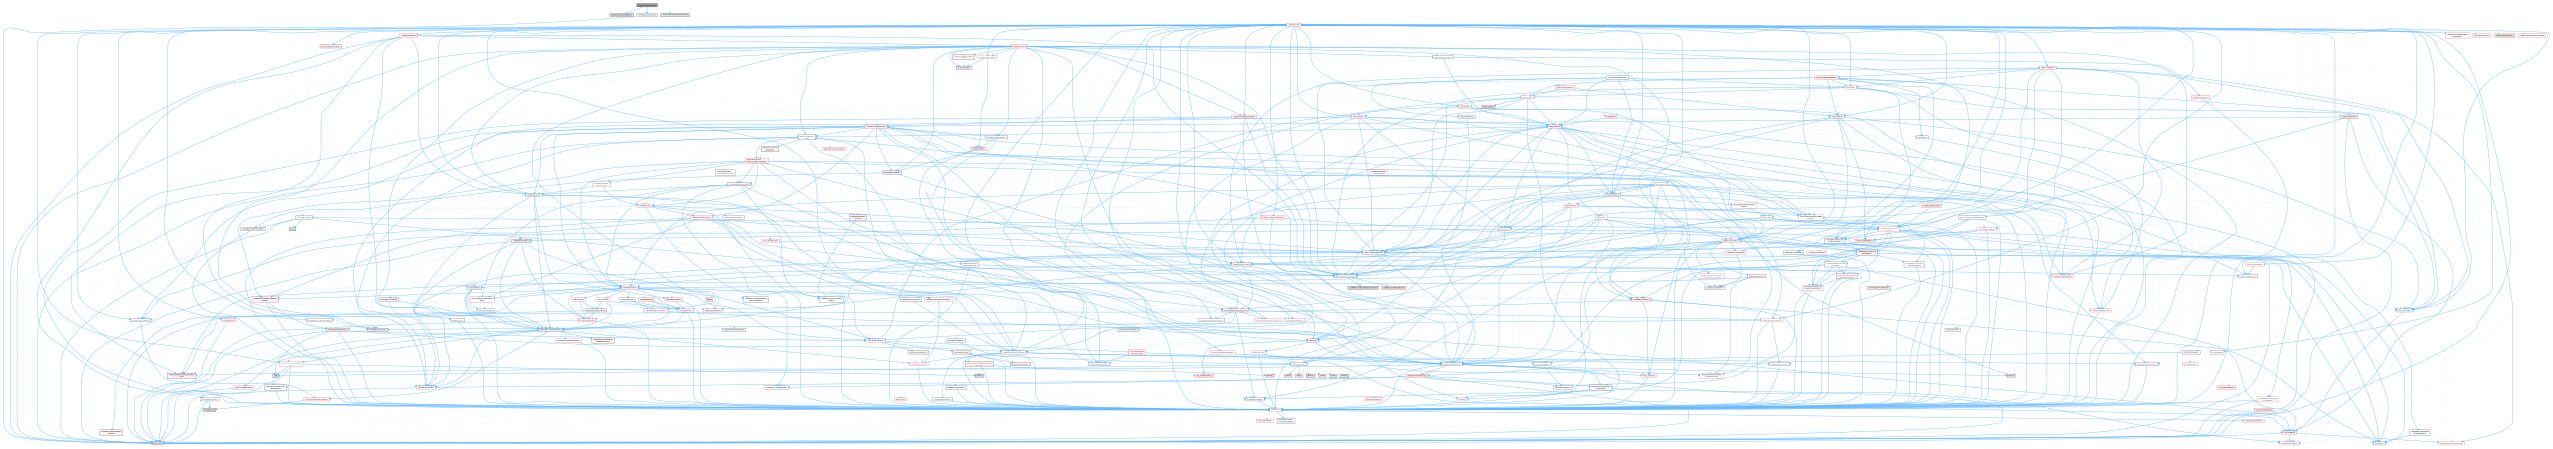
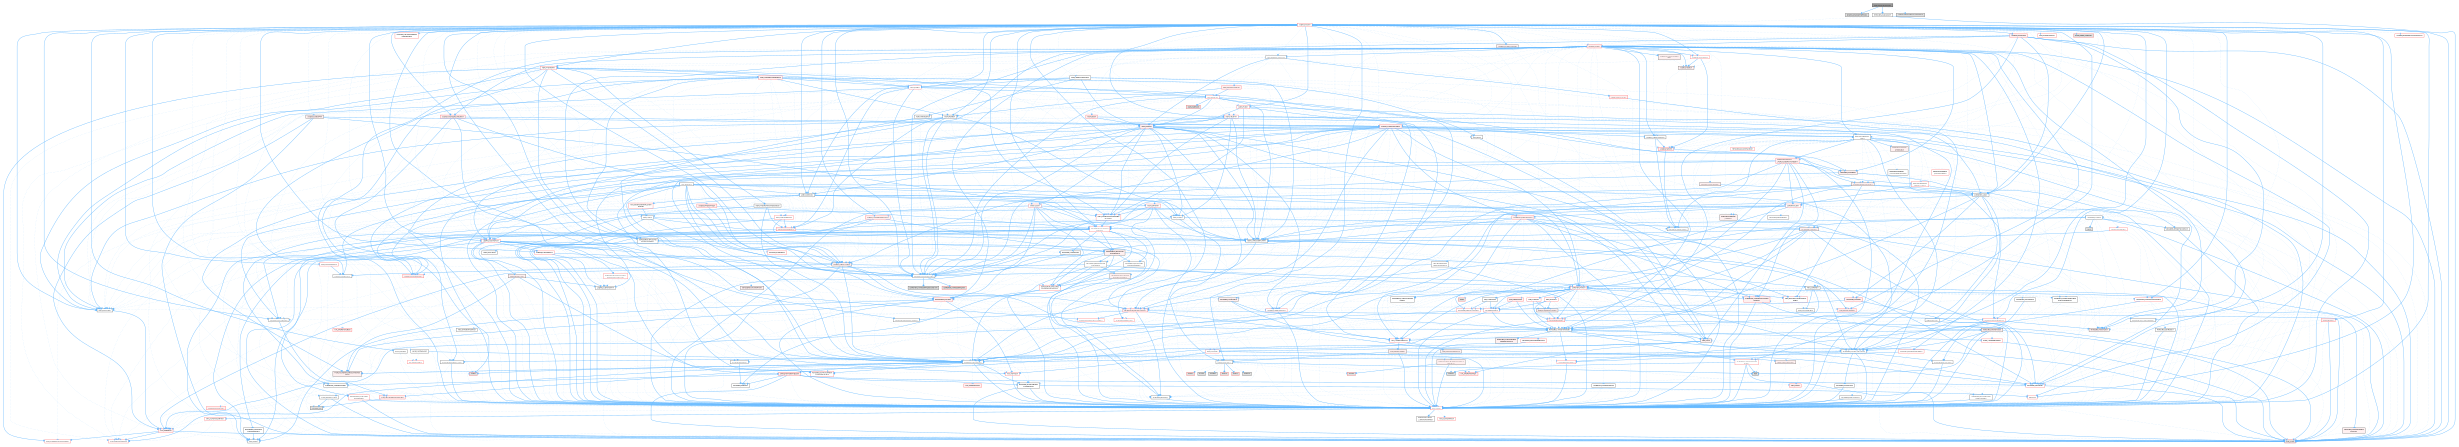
none -> (1710, 184)
(946, 247) -> (1534, 235)
(2059, 254) -> none
(1137, 352) -> none
